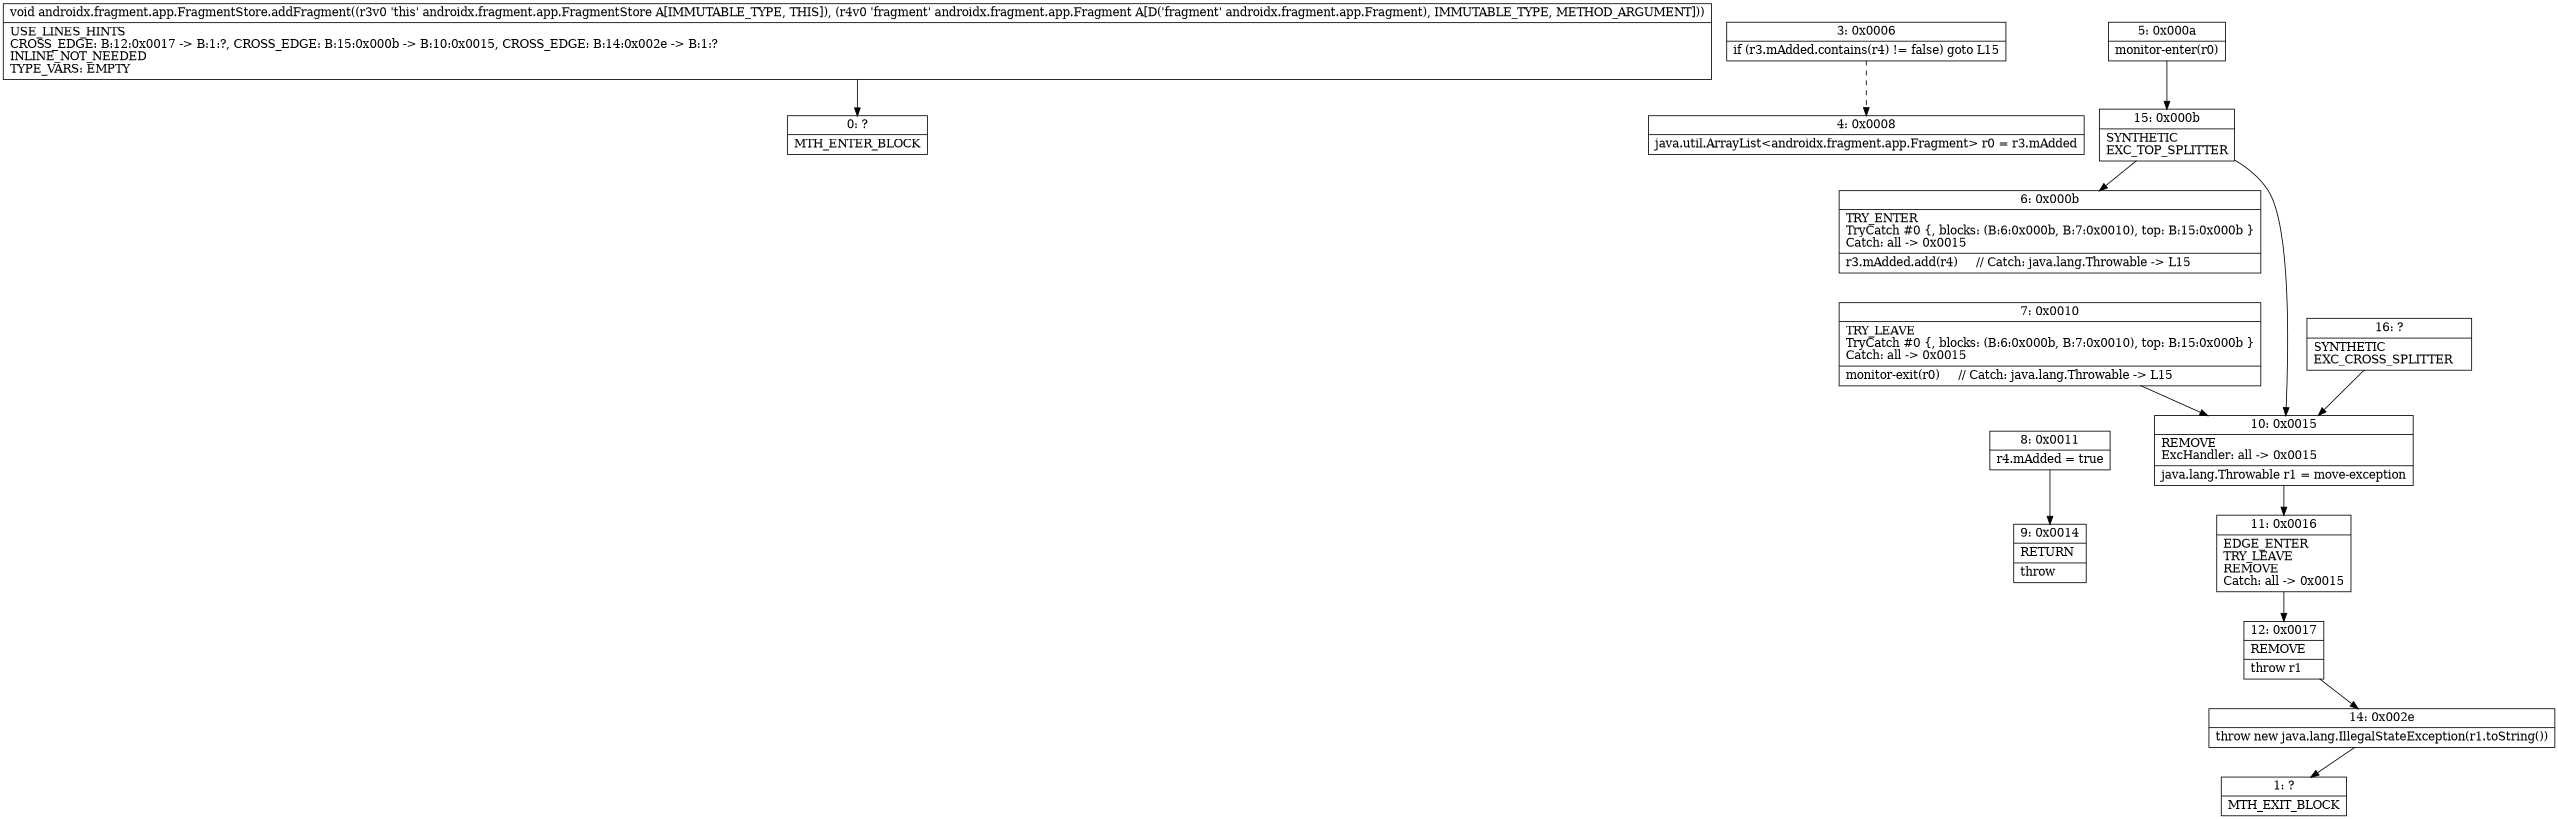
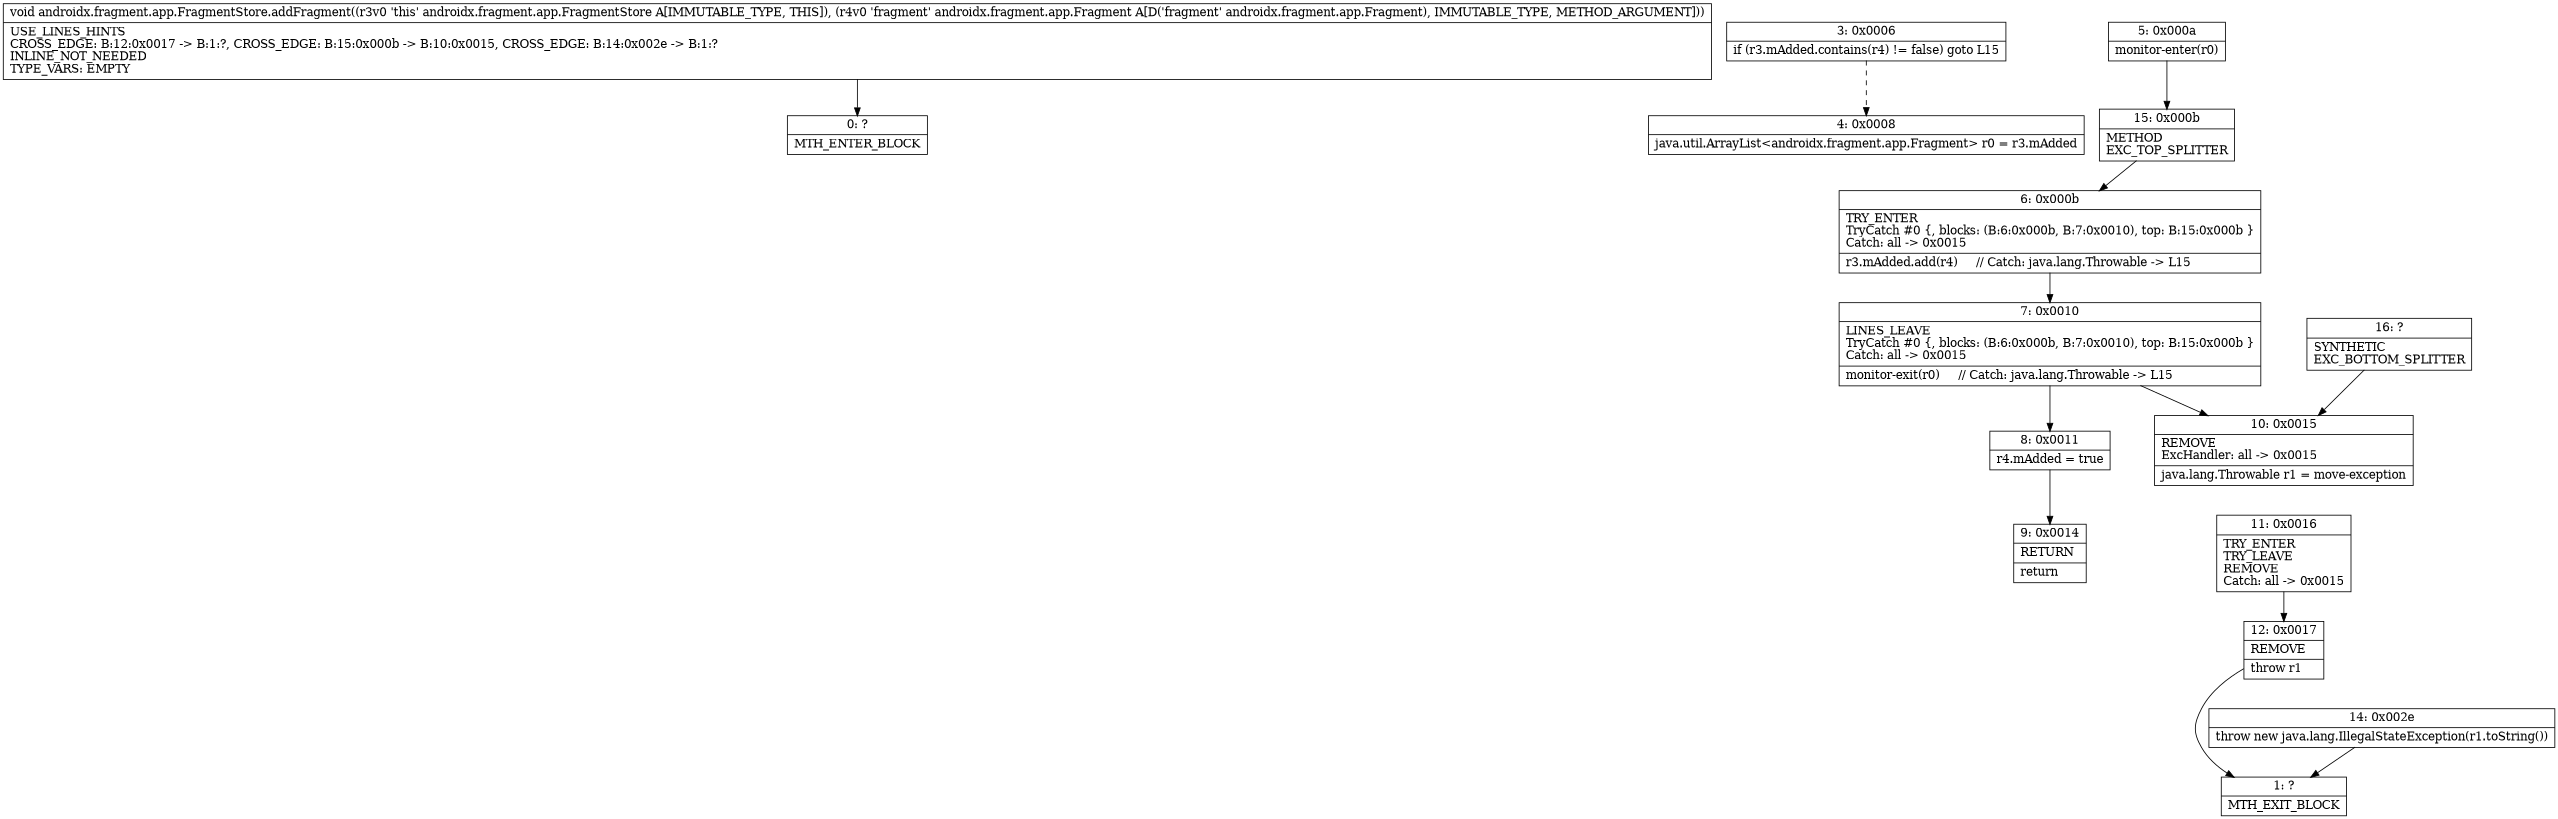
(2142, 138) -> (2134, 138)
(2286, 275) -> none
none -> (2050, 284)
(1881, 331) -> (1888, 331)
(2383, 360) -> (2389, 360)
none -> (2050, 404)
(2284, 496) -> none
(2266, 544) -> (2260, 544)
(2038, 572) -> (2039, 572)
(2336, 691) -> (2198, 717)
